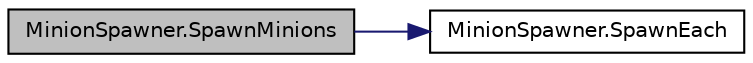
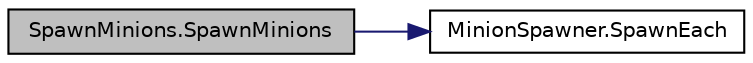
(181, 32) -> (181, 32)
